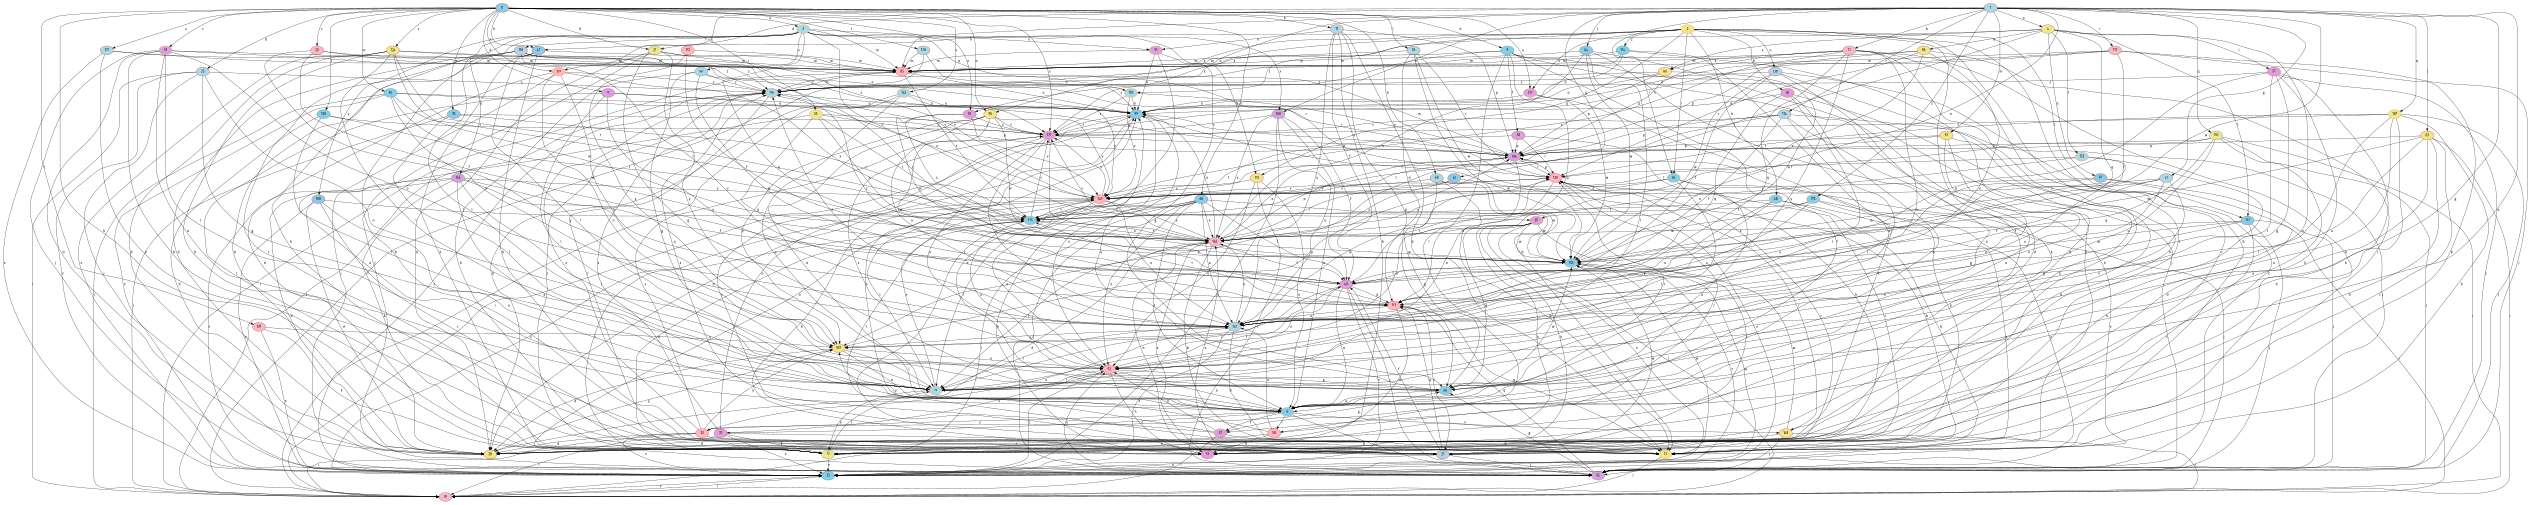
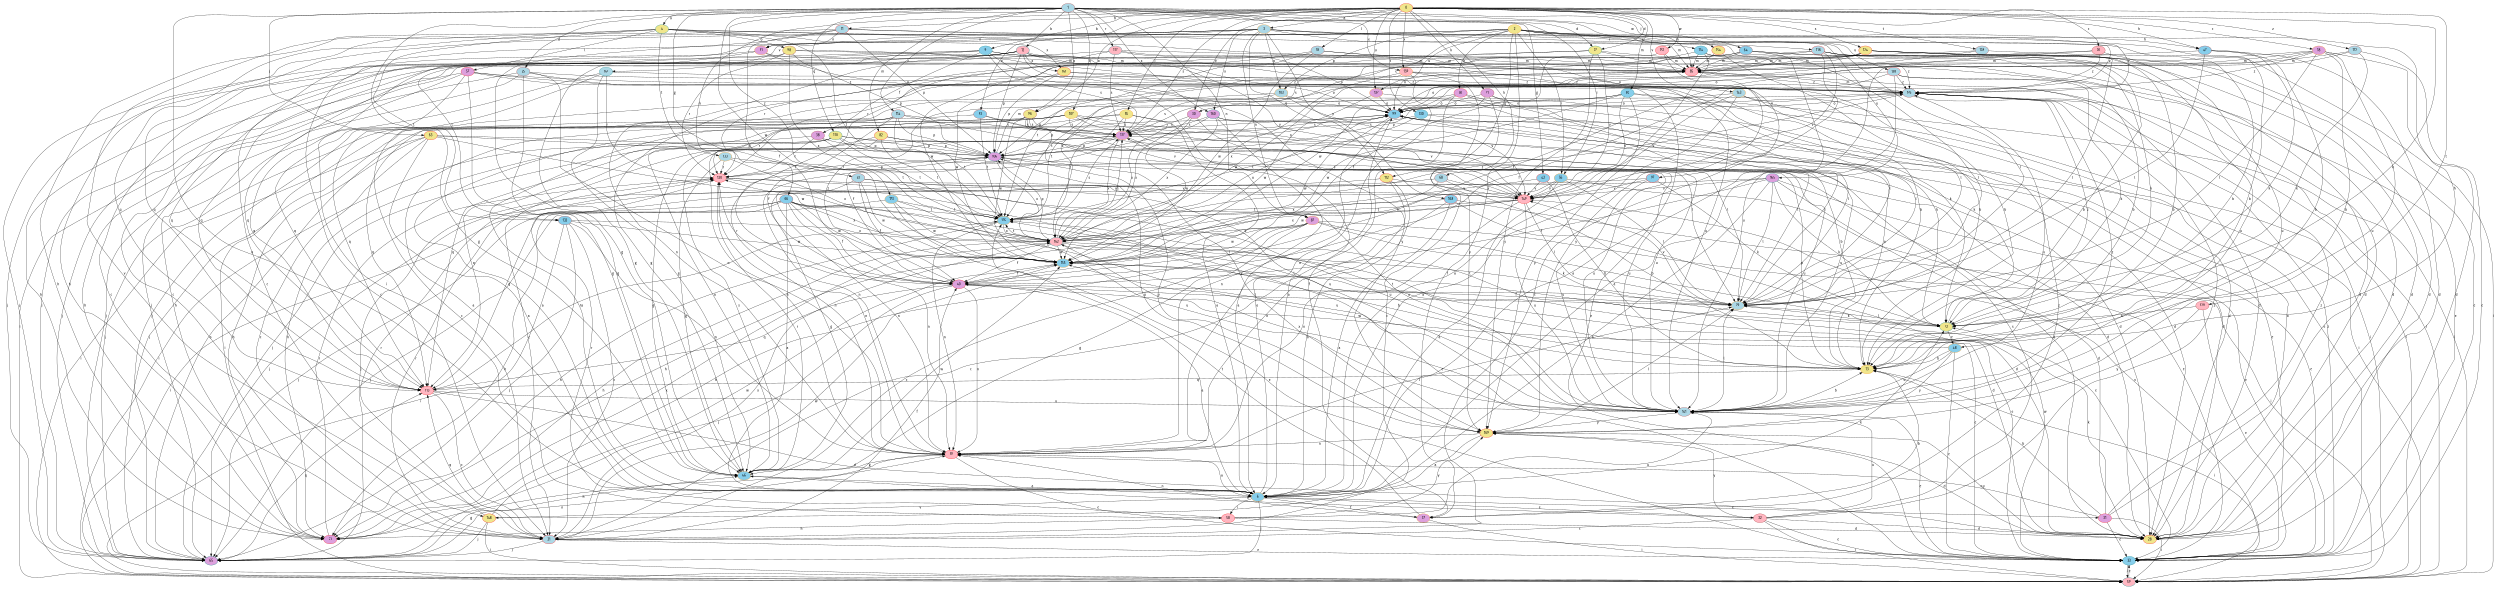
(502, 8) -> (1406, 8)
none -> (1561, 9)
none -> (1718, 50)
(828, 464) -> (1950, 336)
